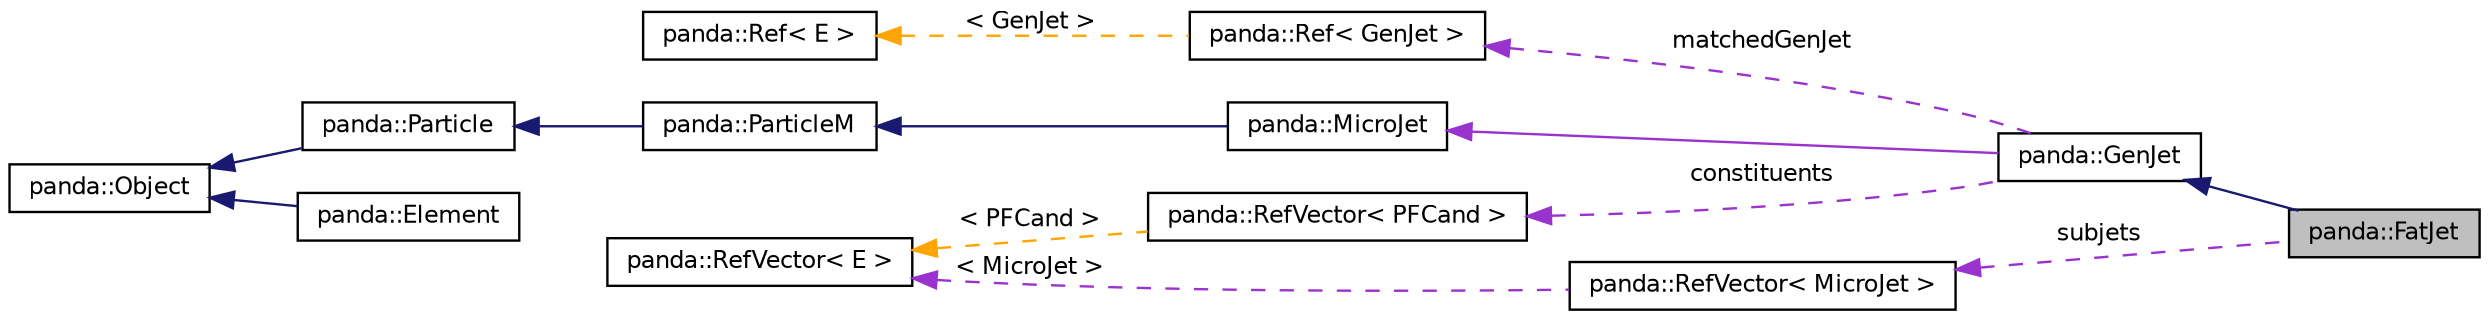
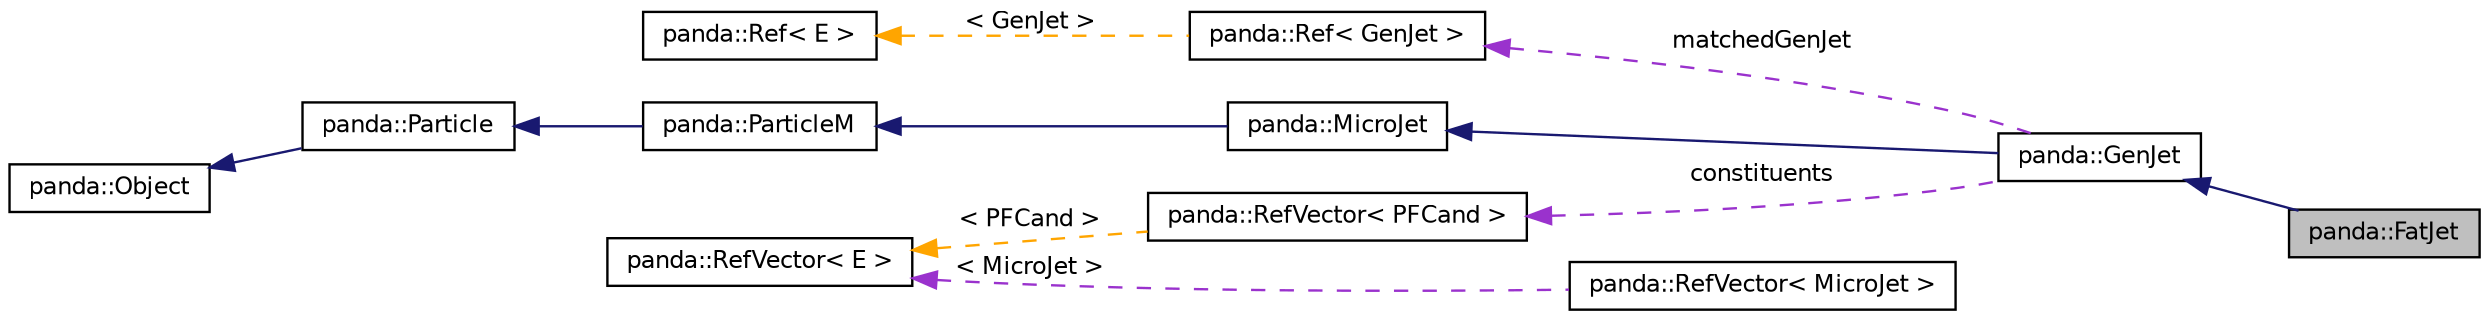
(1735, 142) -> (1735, 142)
(409, 217) -> none
(2134, 254) -> none
